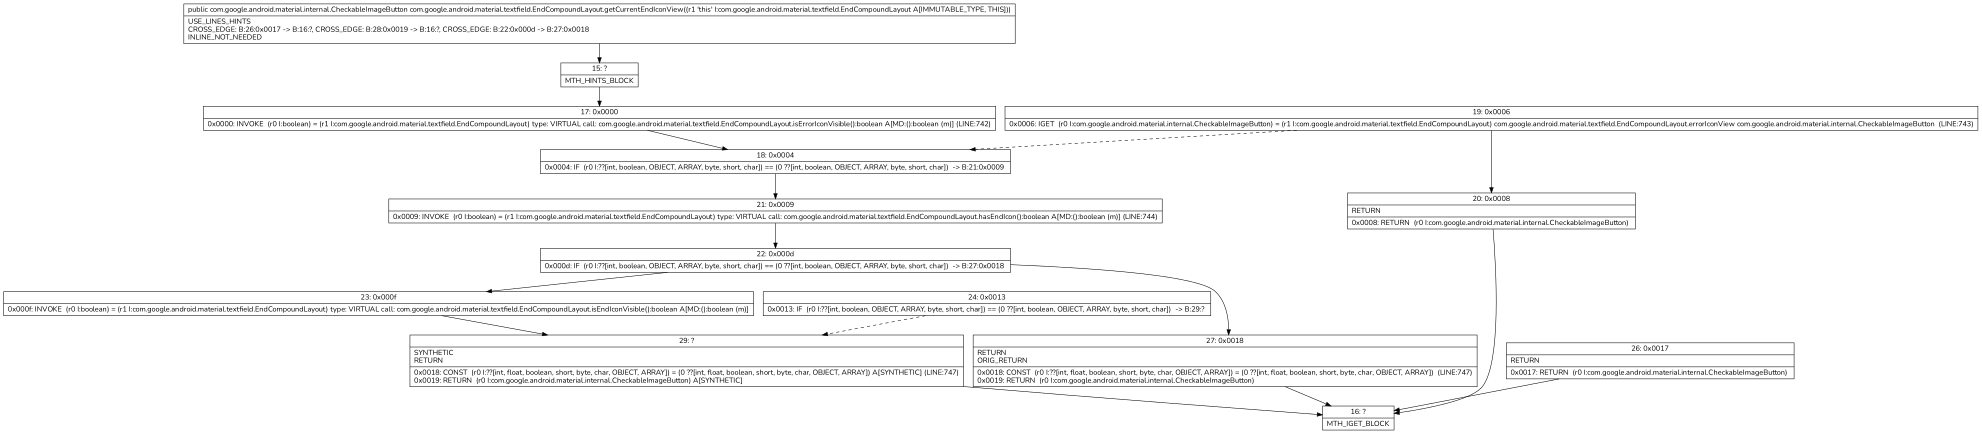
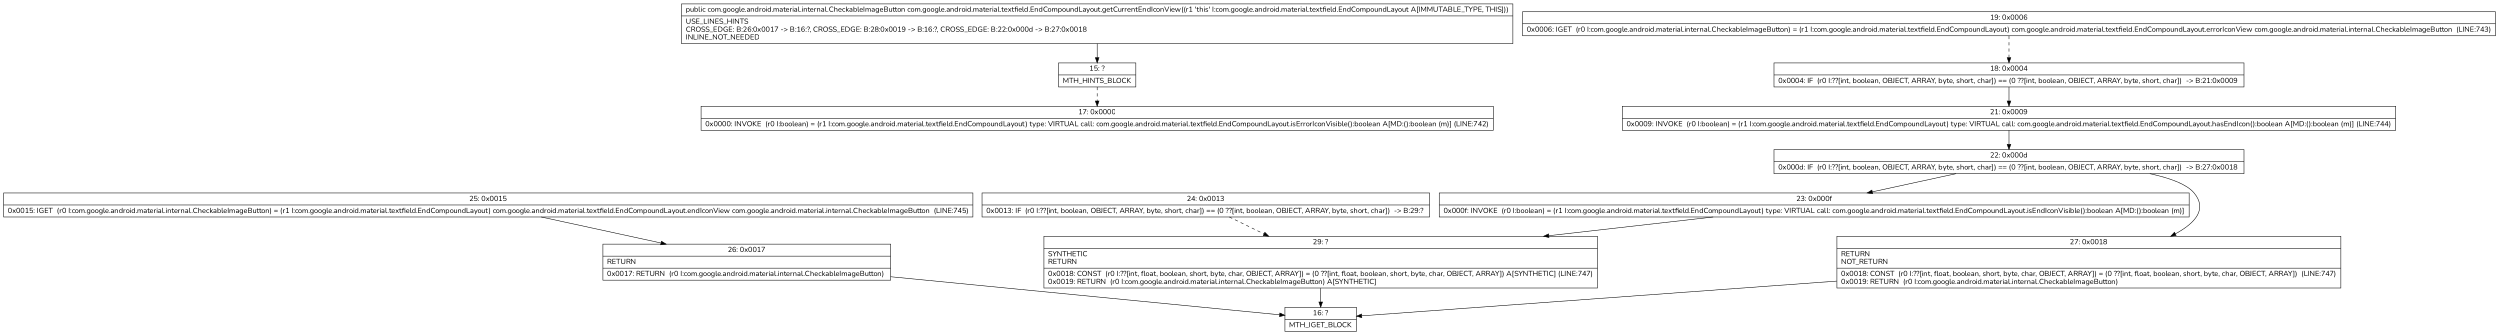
(600, 94) -> (1097, 94)
(685, 139) -> none
none -> (488, 205)
(1491, 211) -> none
(1003, 361) -> (1865, 262)
